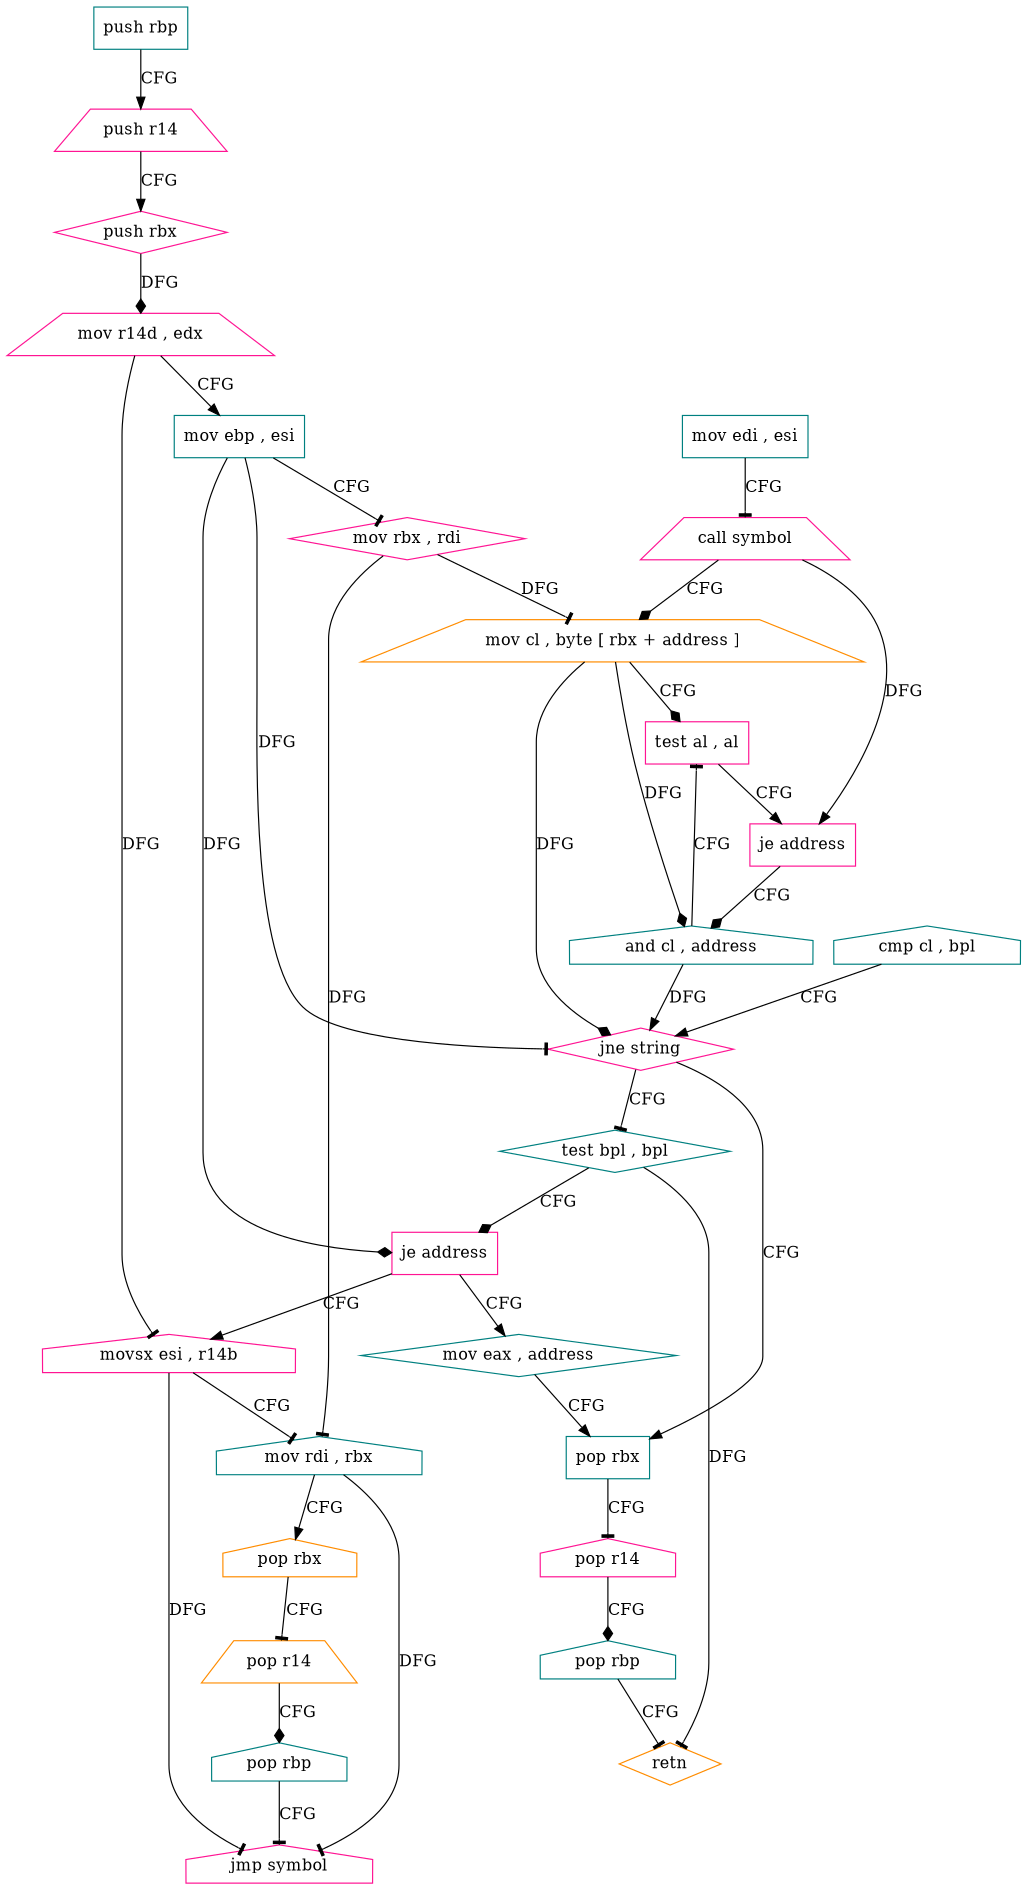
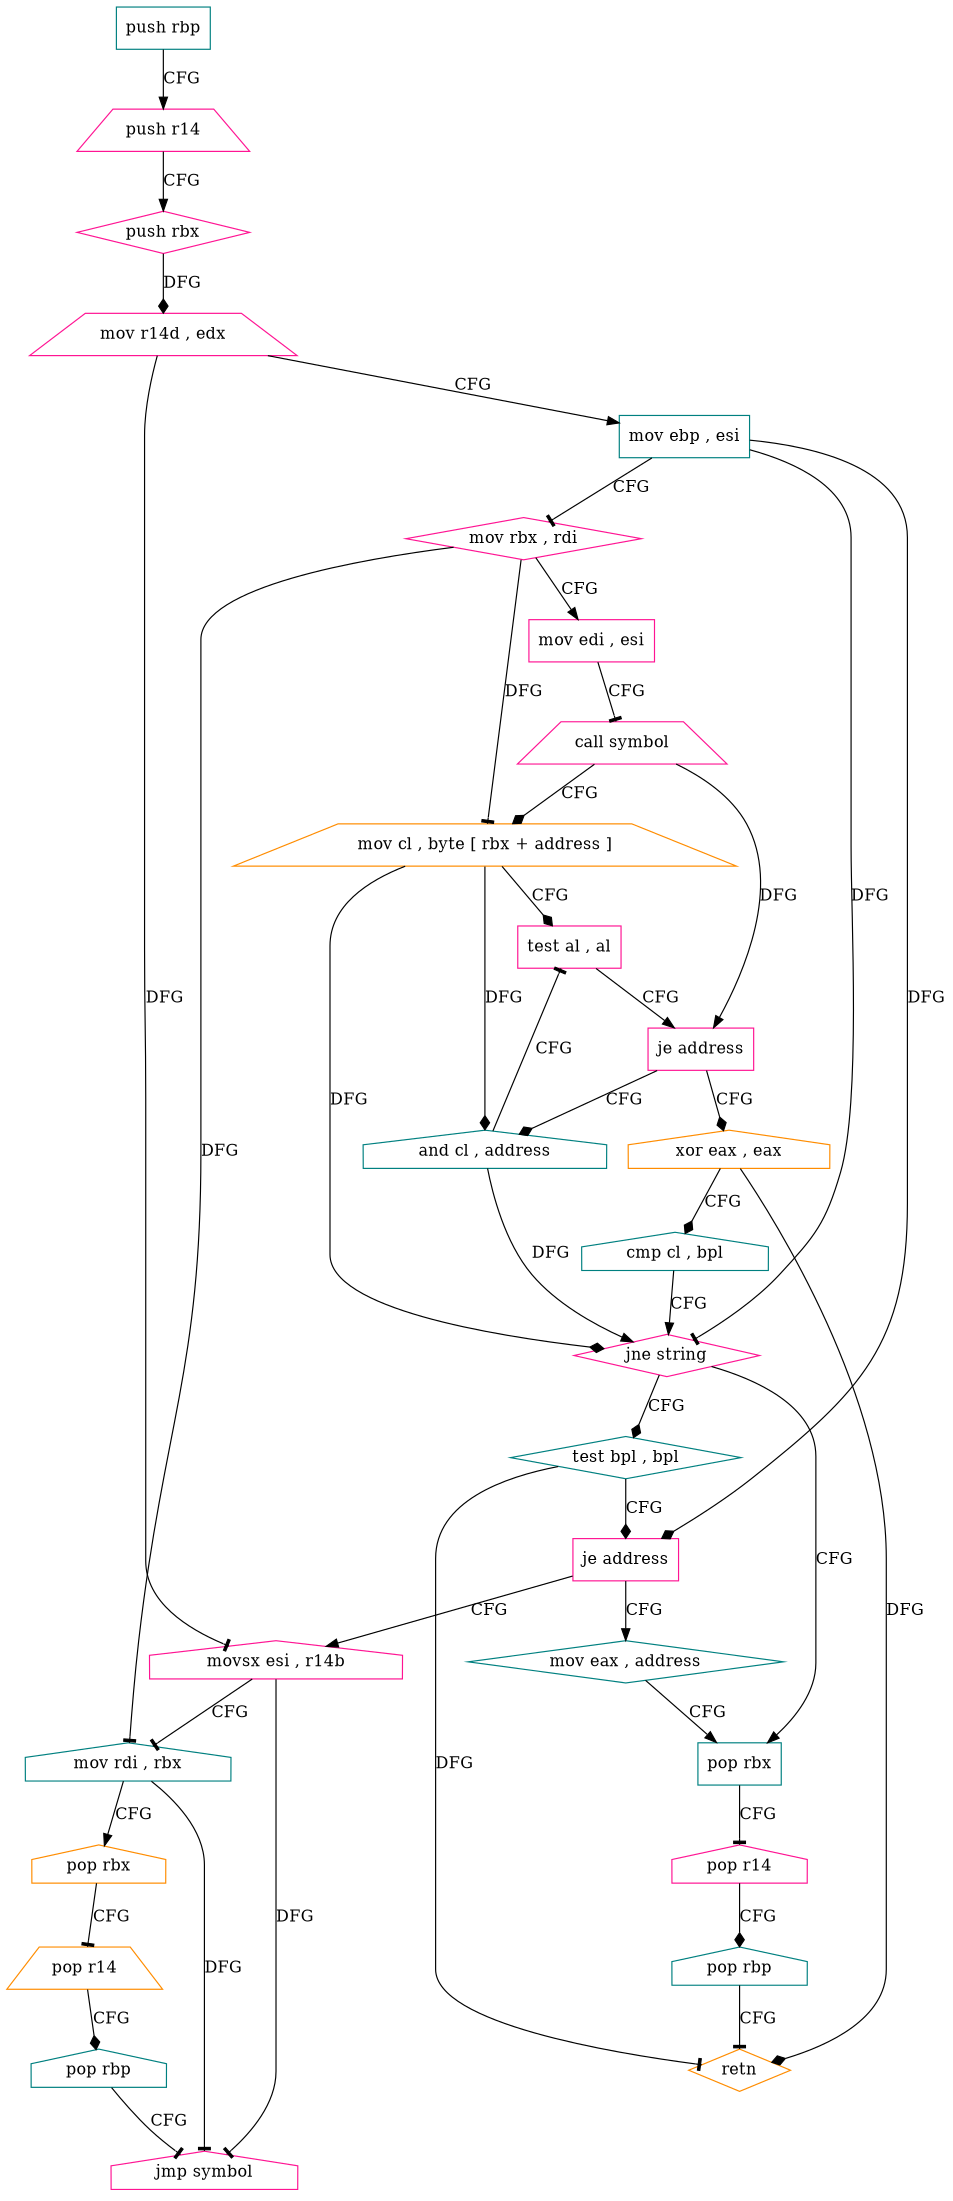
(745, 437) -> (592, 641)
none -> (553, 584)
(629, 1097) -> (649, 1400)
none -> (729, 1151)
